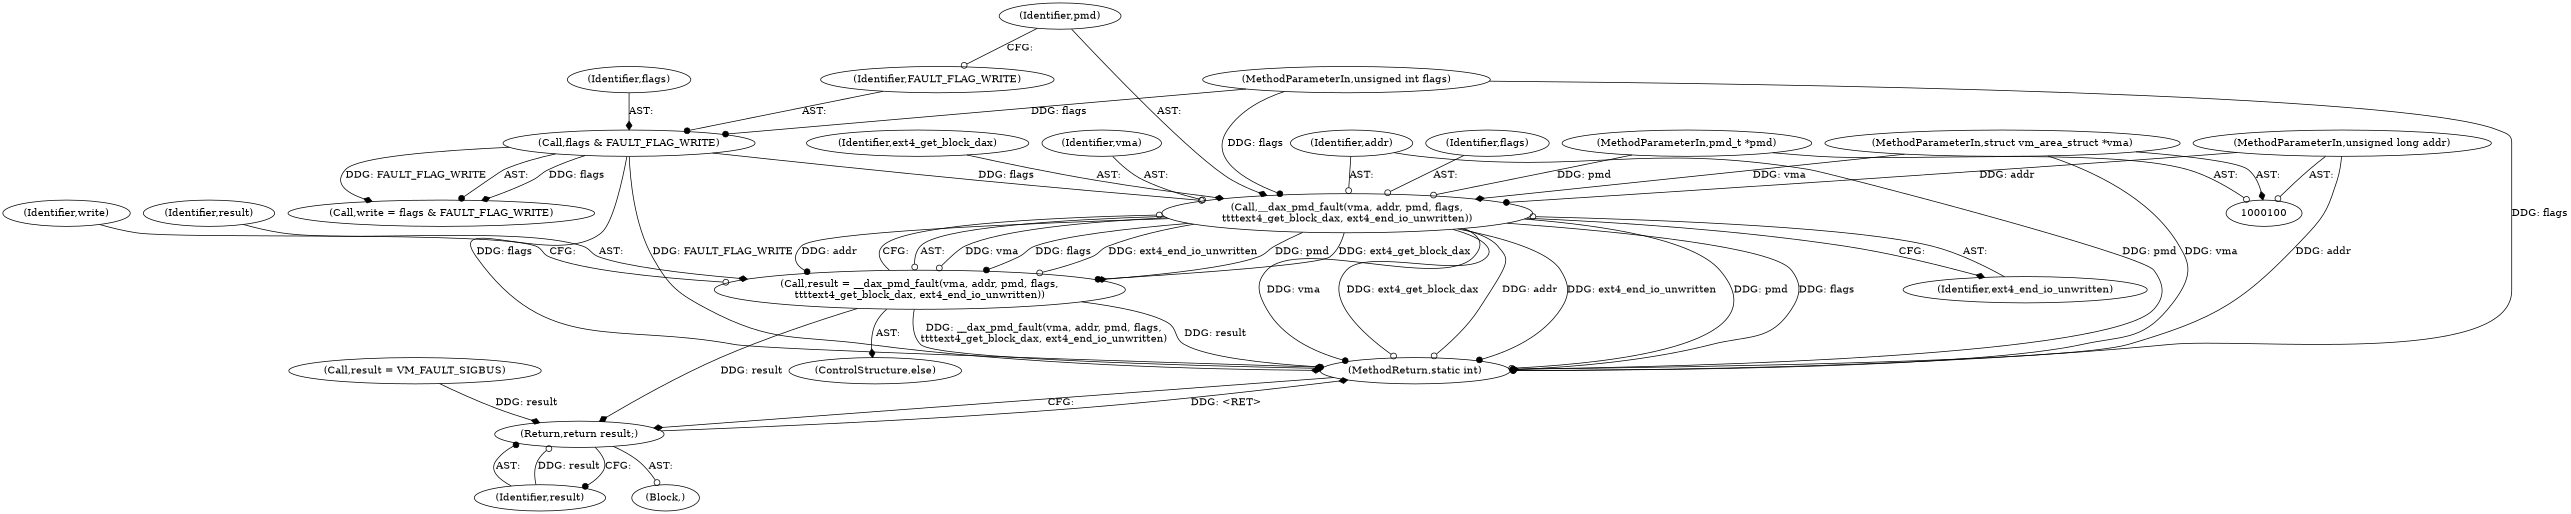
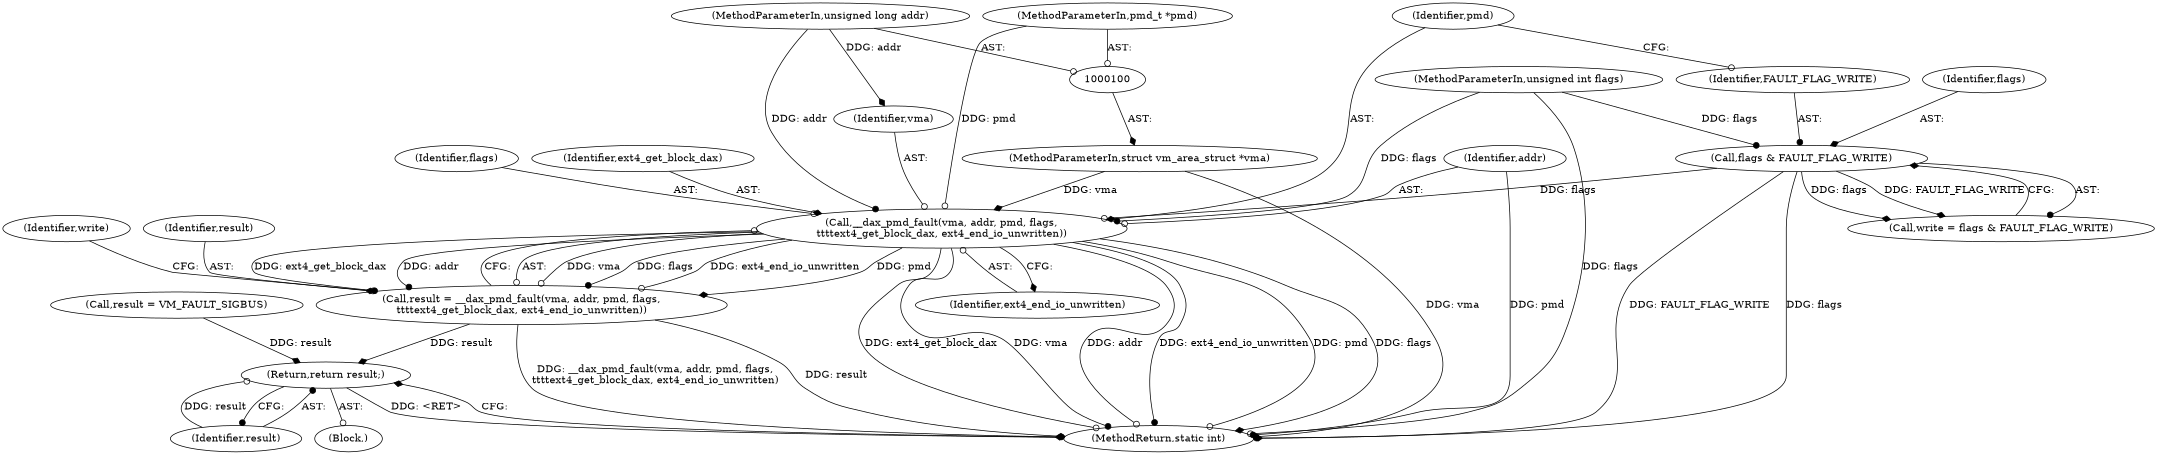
(2209, 160) -> (1122, 115)
none -> (1990, 174)
(2133, 343) -> (854, 64)
(875, 371) -> none
